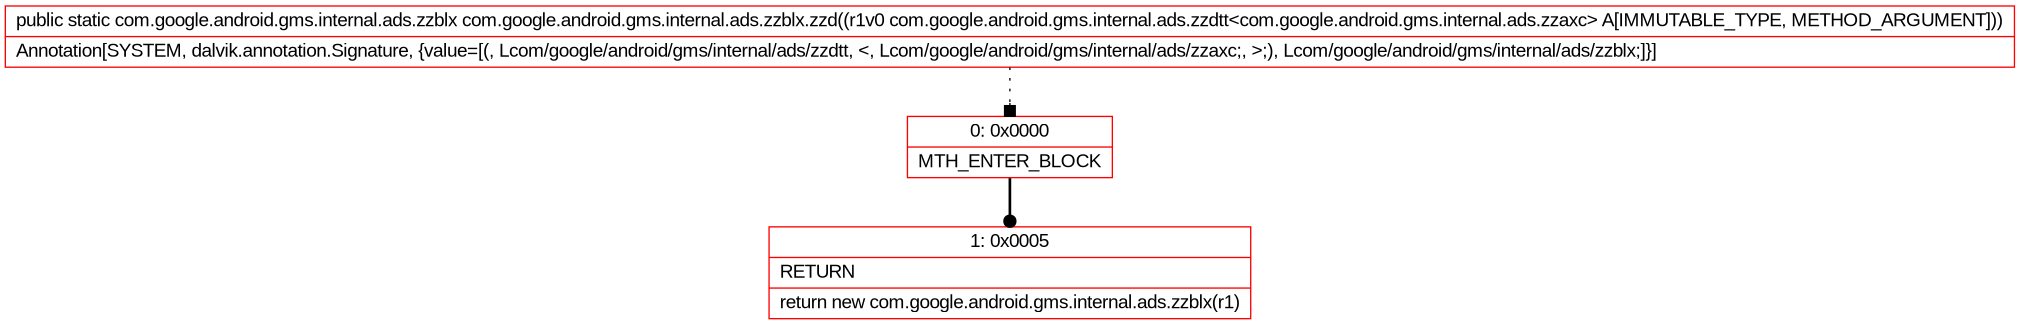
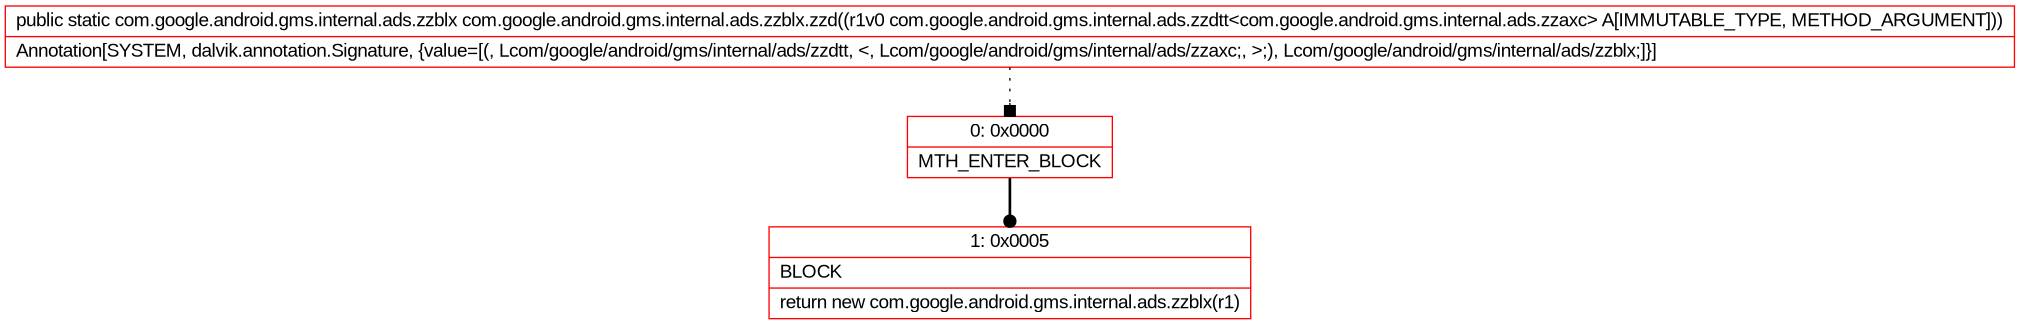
(818, 272) -> (811, 272)
